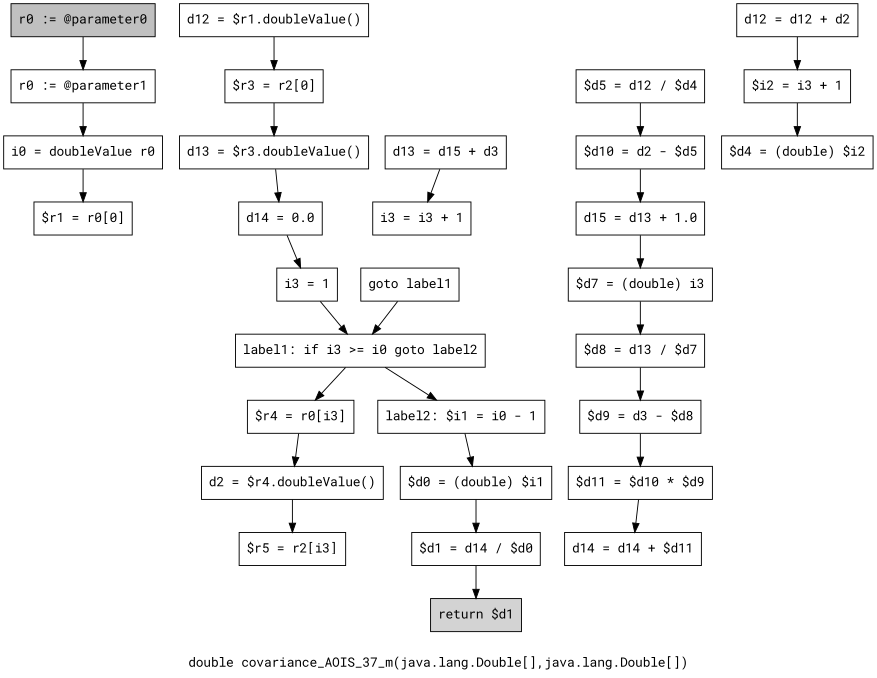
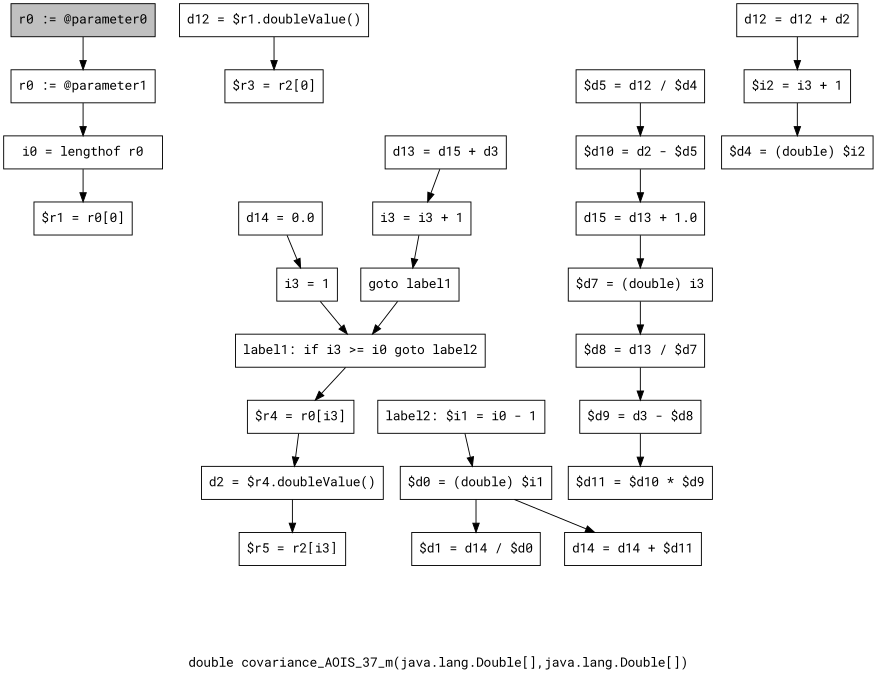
(83, 152) -> (83, 152)
(274, 152) -> none
none -> (417, 247)
(407, 381) -> none
(637, 511) -> (550, 514)
(476, 615) -> none
